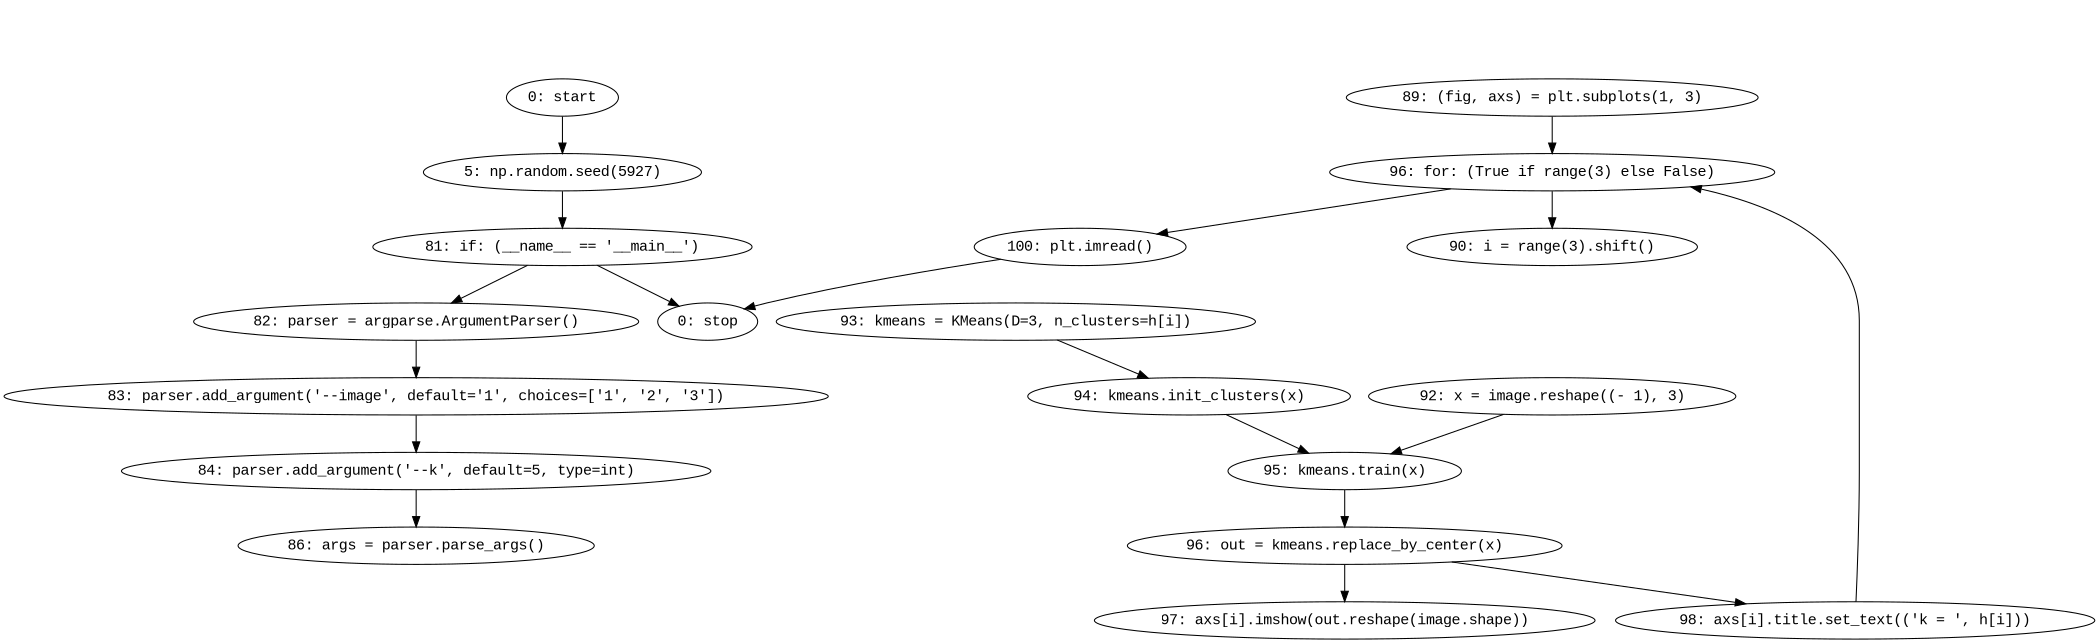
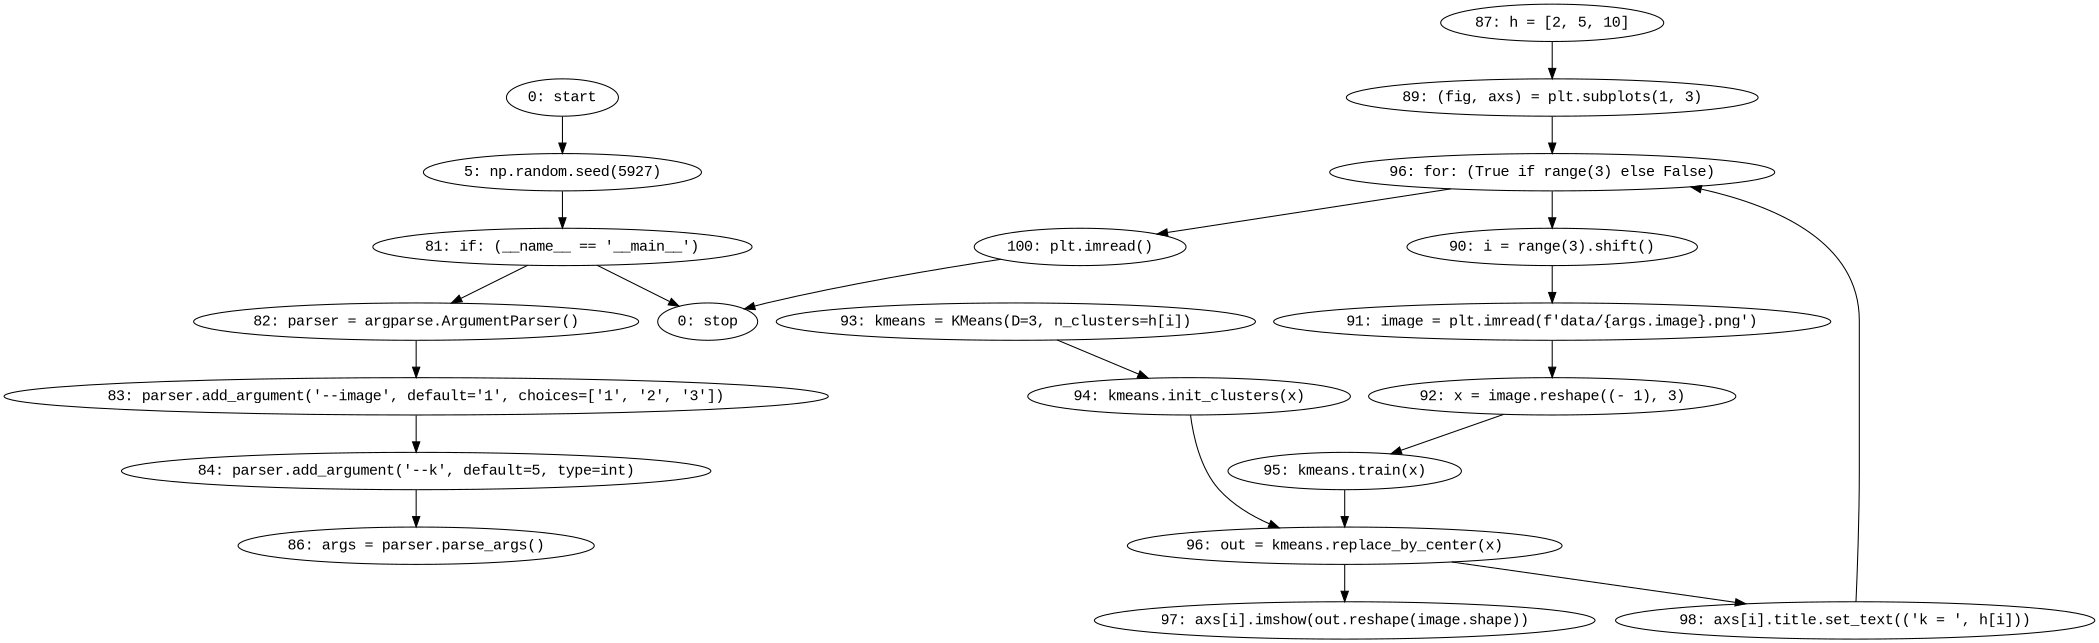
none -> (1552, 23)
none -> (1552, 322)
(1262, 432) -> (1213, 482)
